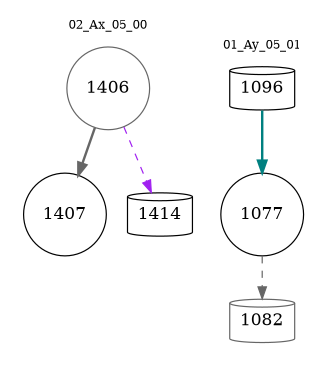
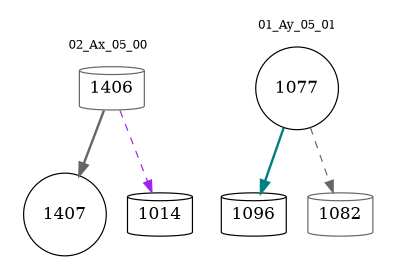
(108, 88) -> (112, 88)
(262, 135) -> (274, 154)
(160, 215) -> (160, 215)
